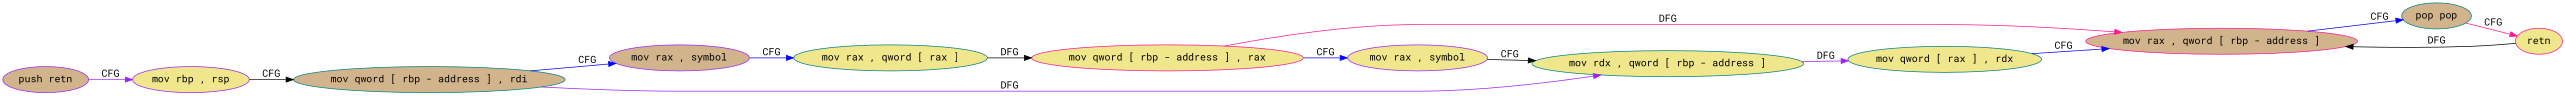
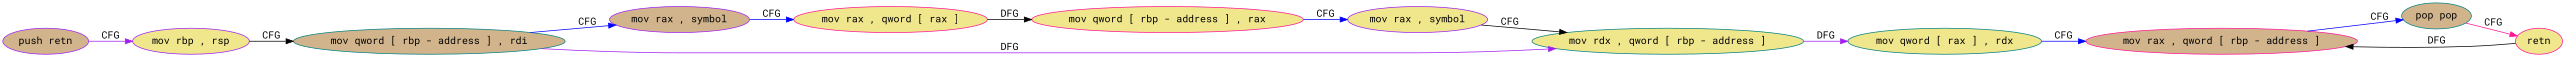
(1669, 25) -> none
(891, 58) -> (891, 20)
